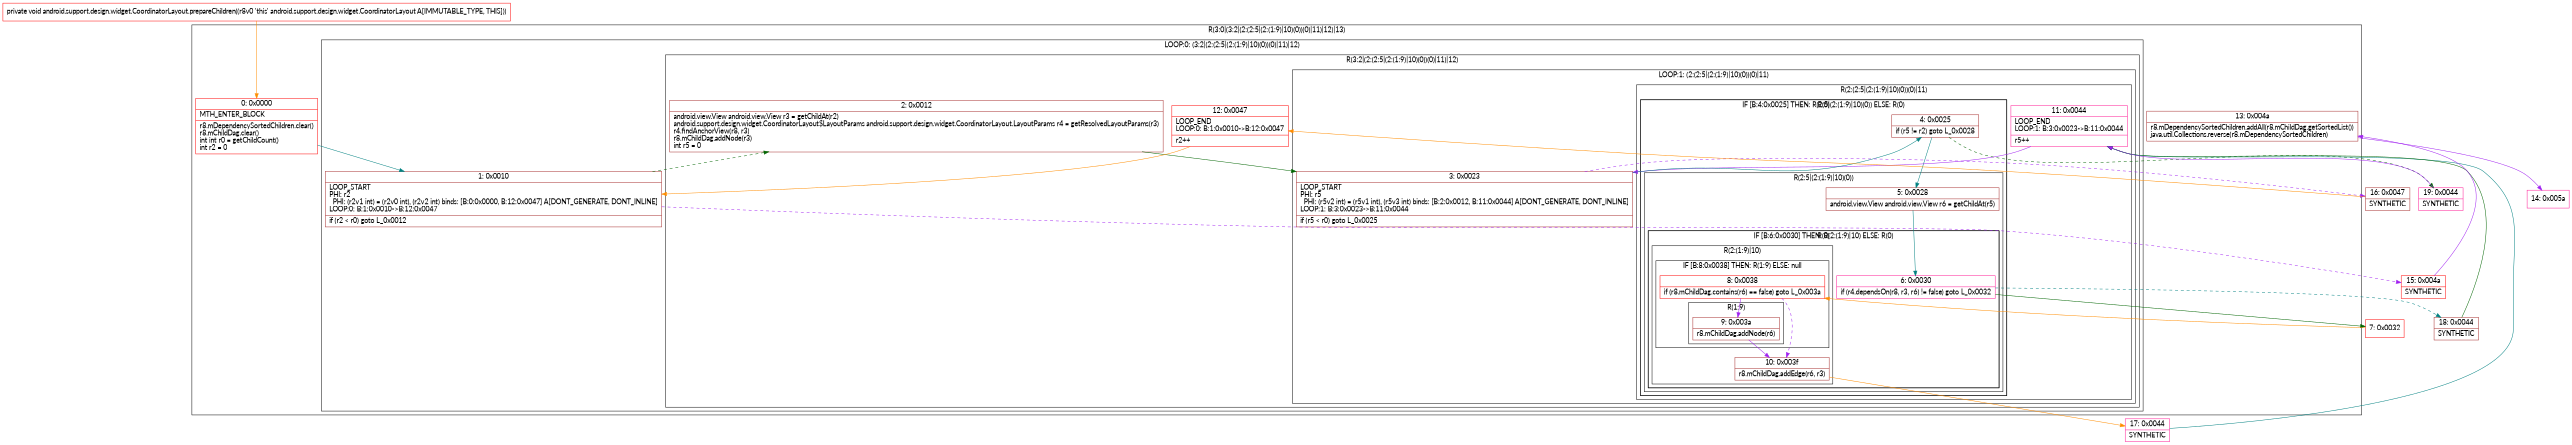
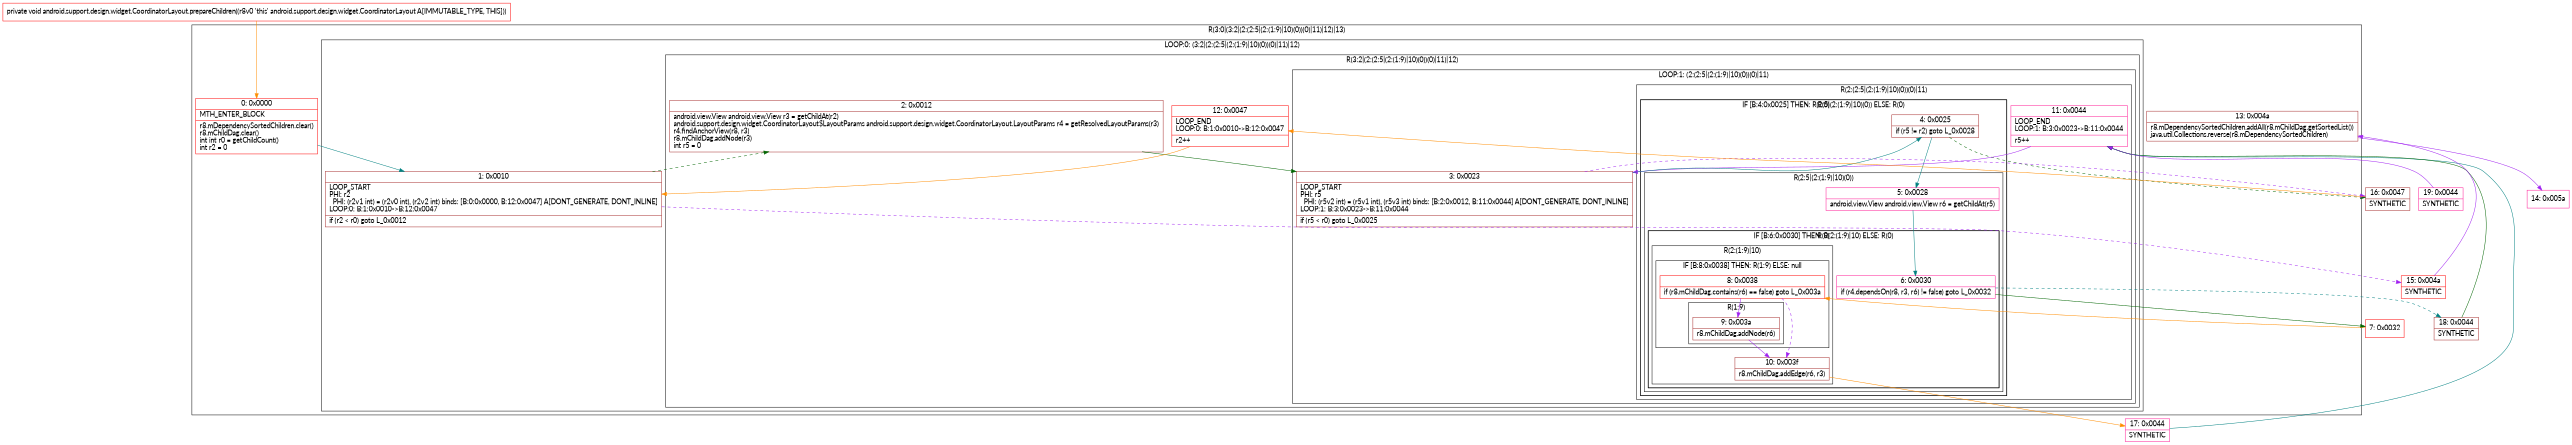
(2154, 160) -> (2079, 173)
(1913, 199) -> (1913, 199)
